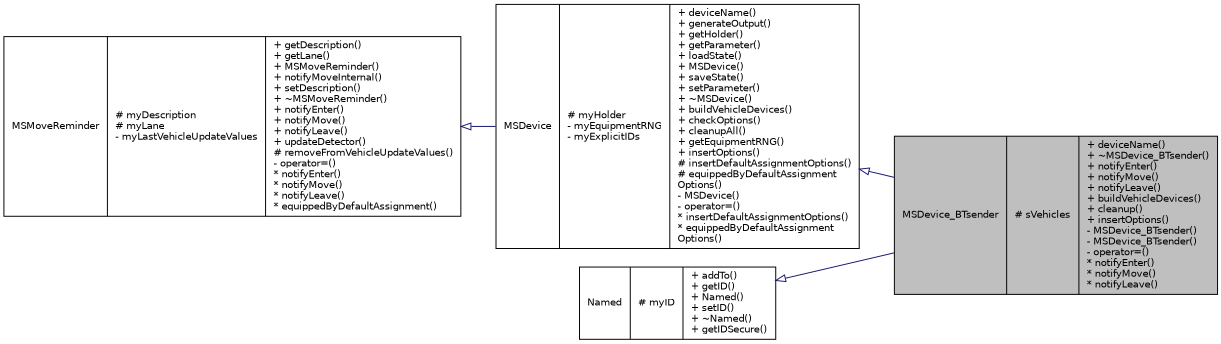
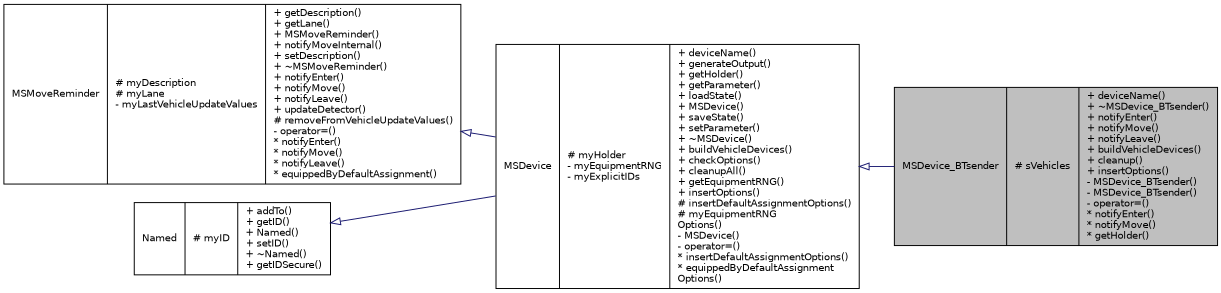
(757, 174) -> (727, 214)
(840, 265) -> (418, 209)
(1122, 285) -> (1118, 236)
